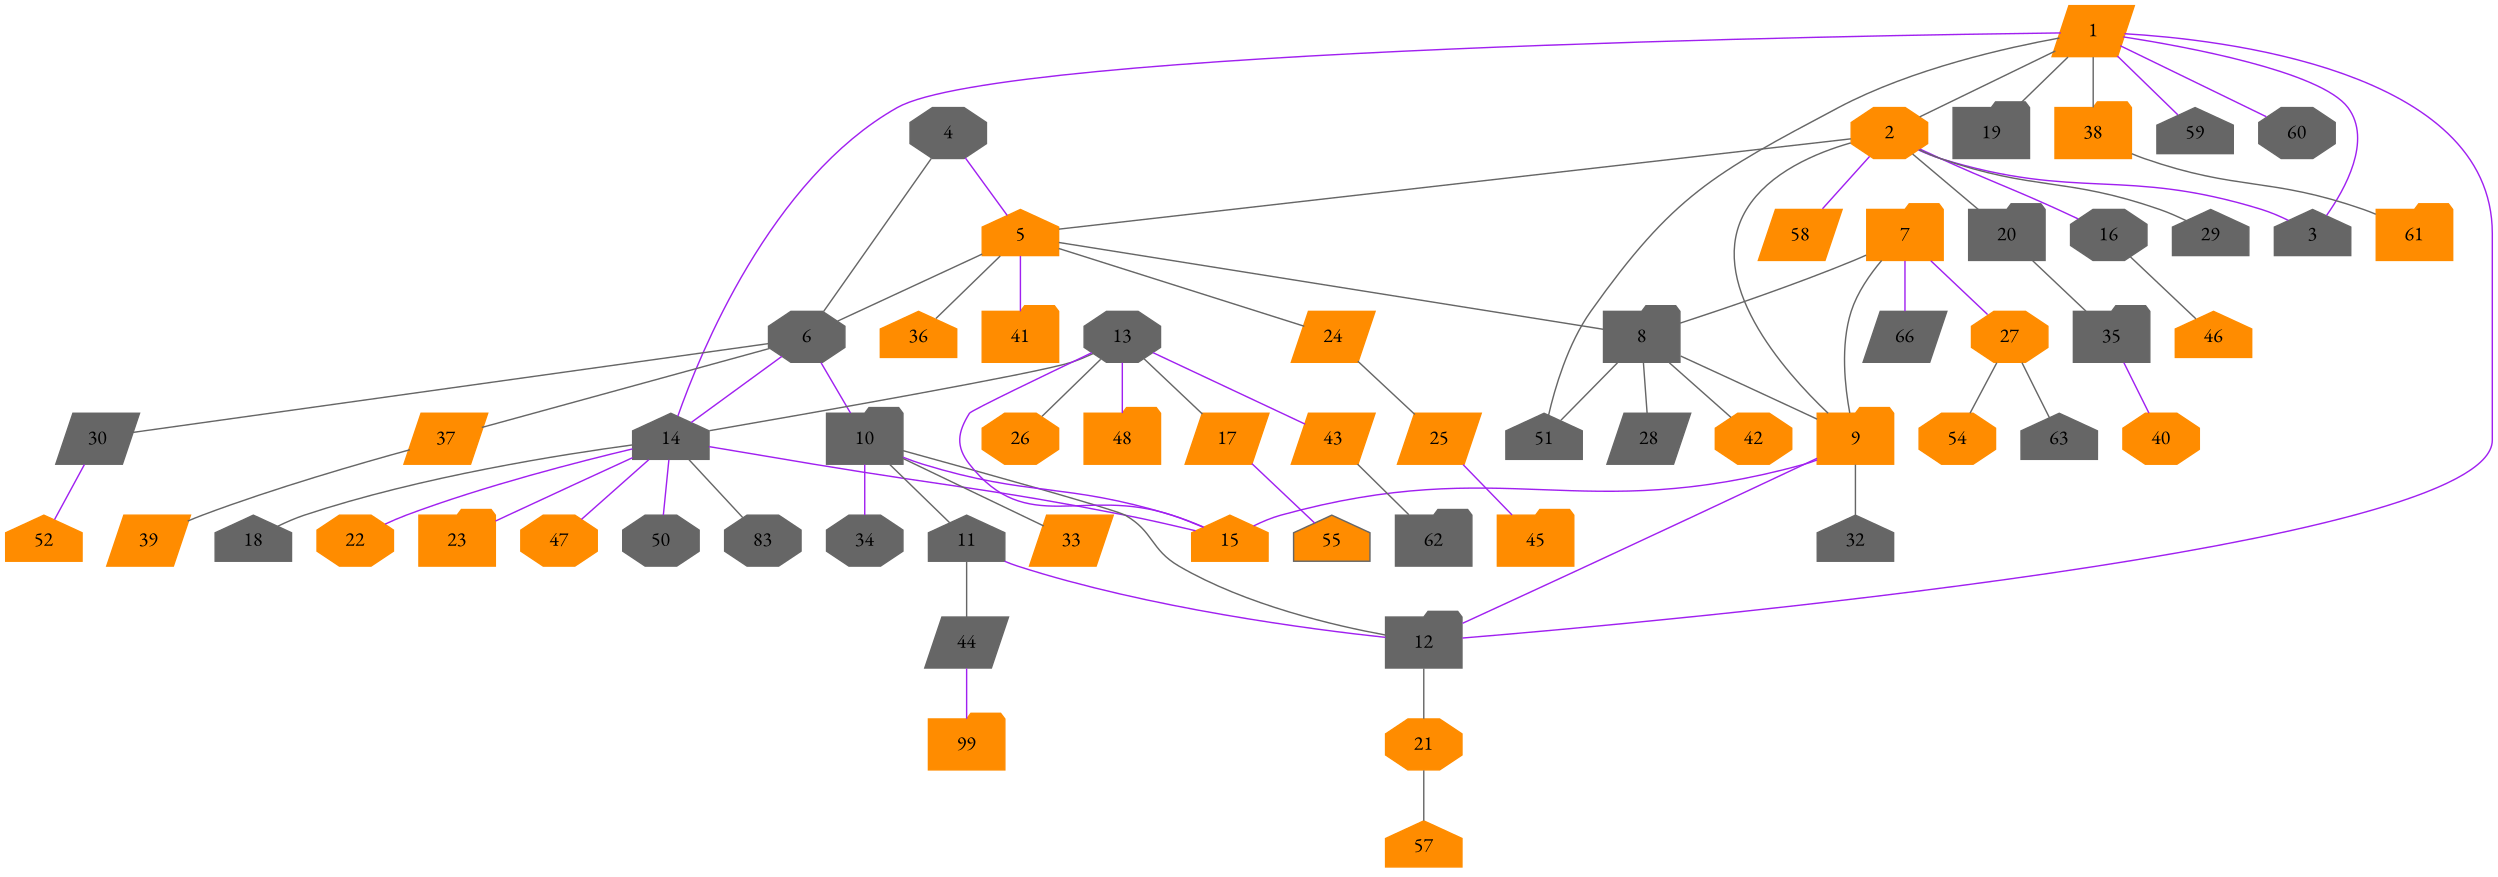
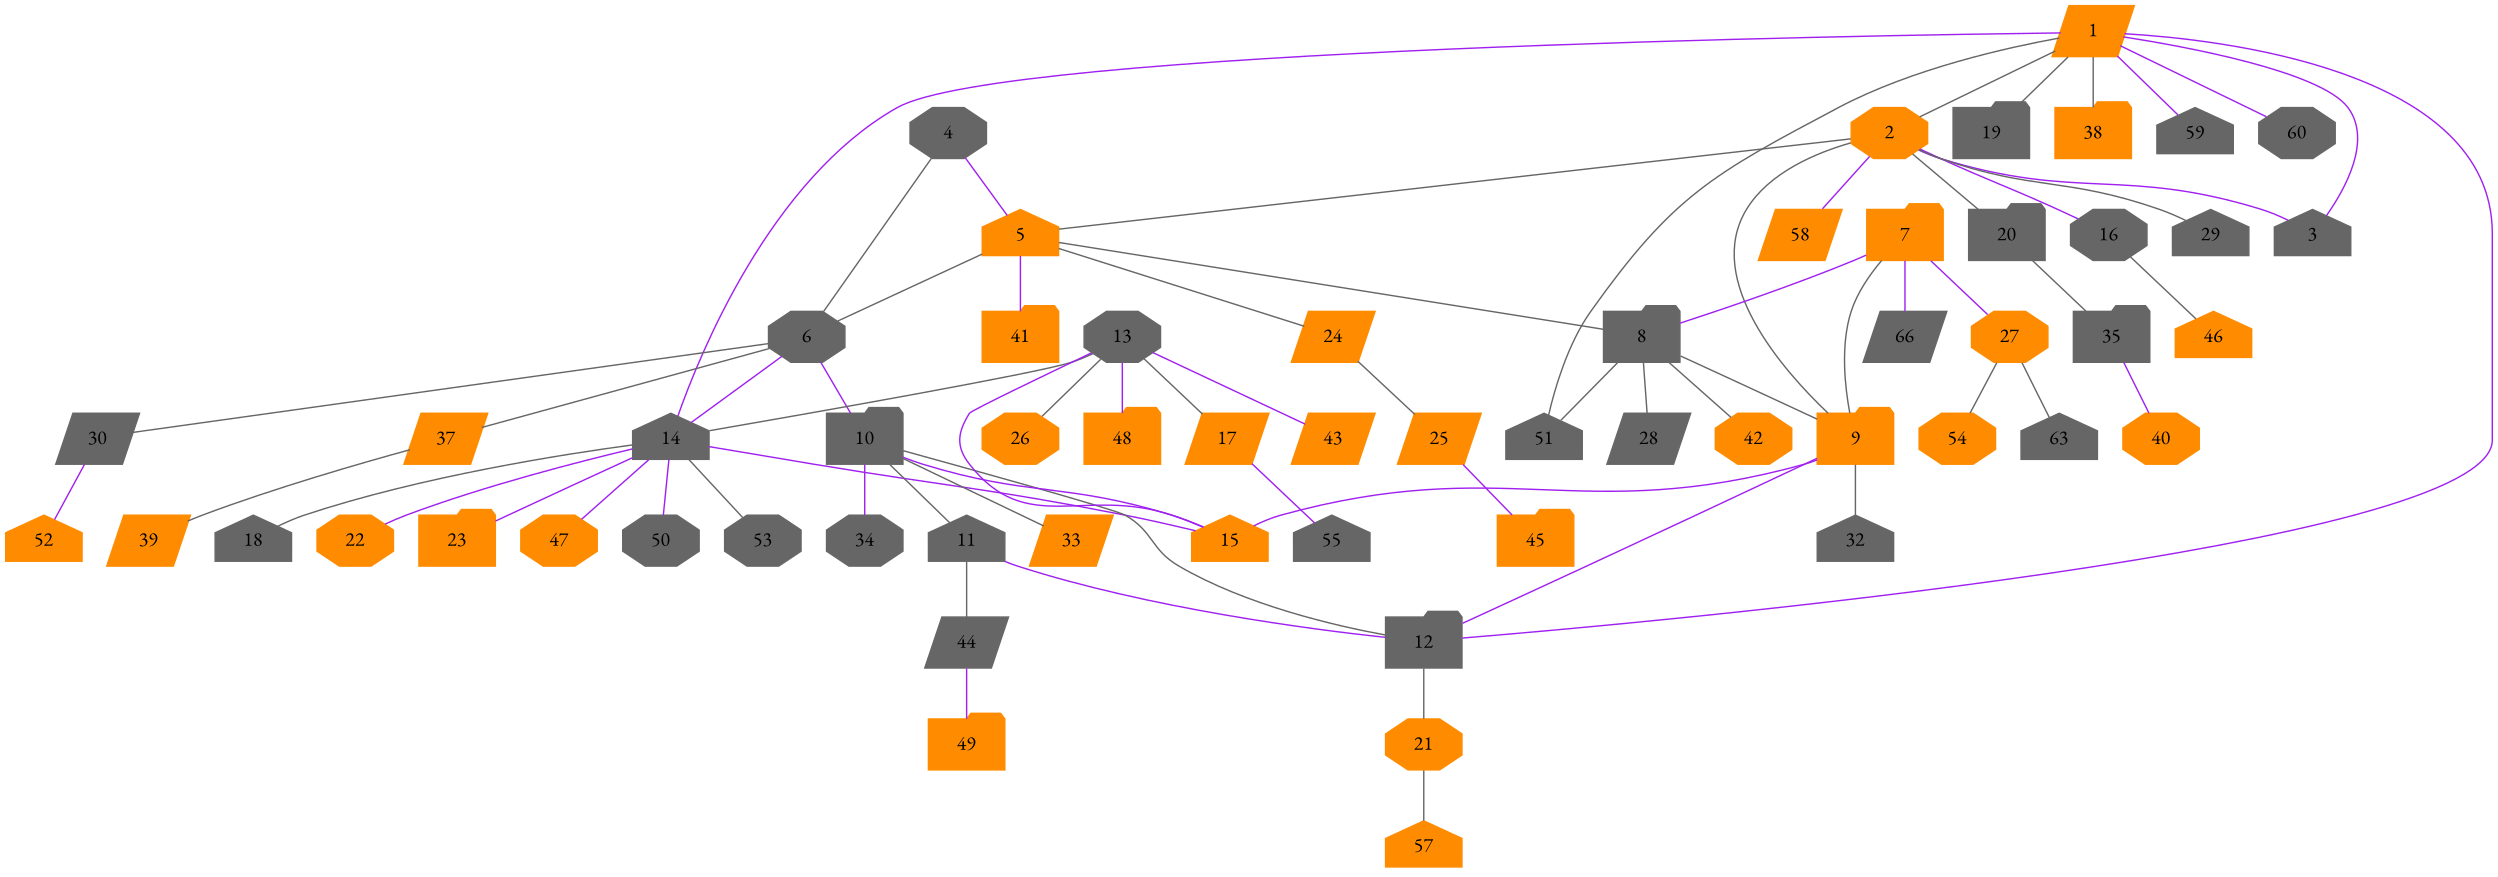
(2414, 235) -> none
(1774, 291) -> (1774, 291)
(919, 337) -> none
(763, 541) -> (763, 541)
(1332, 541) -> (1332, 541)
(1434, 541) -> none
(967, 744) -> (967, 744)
